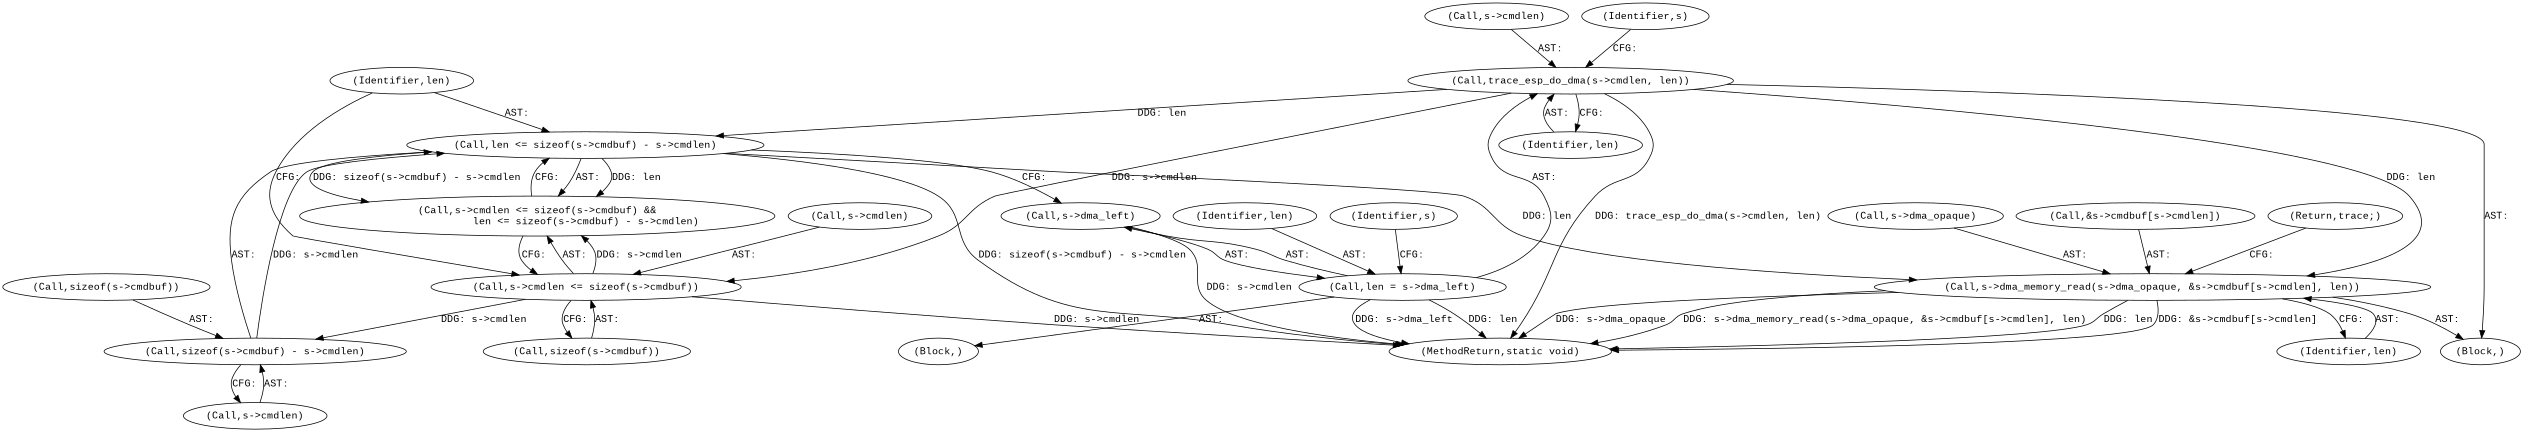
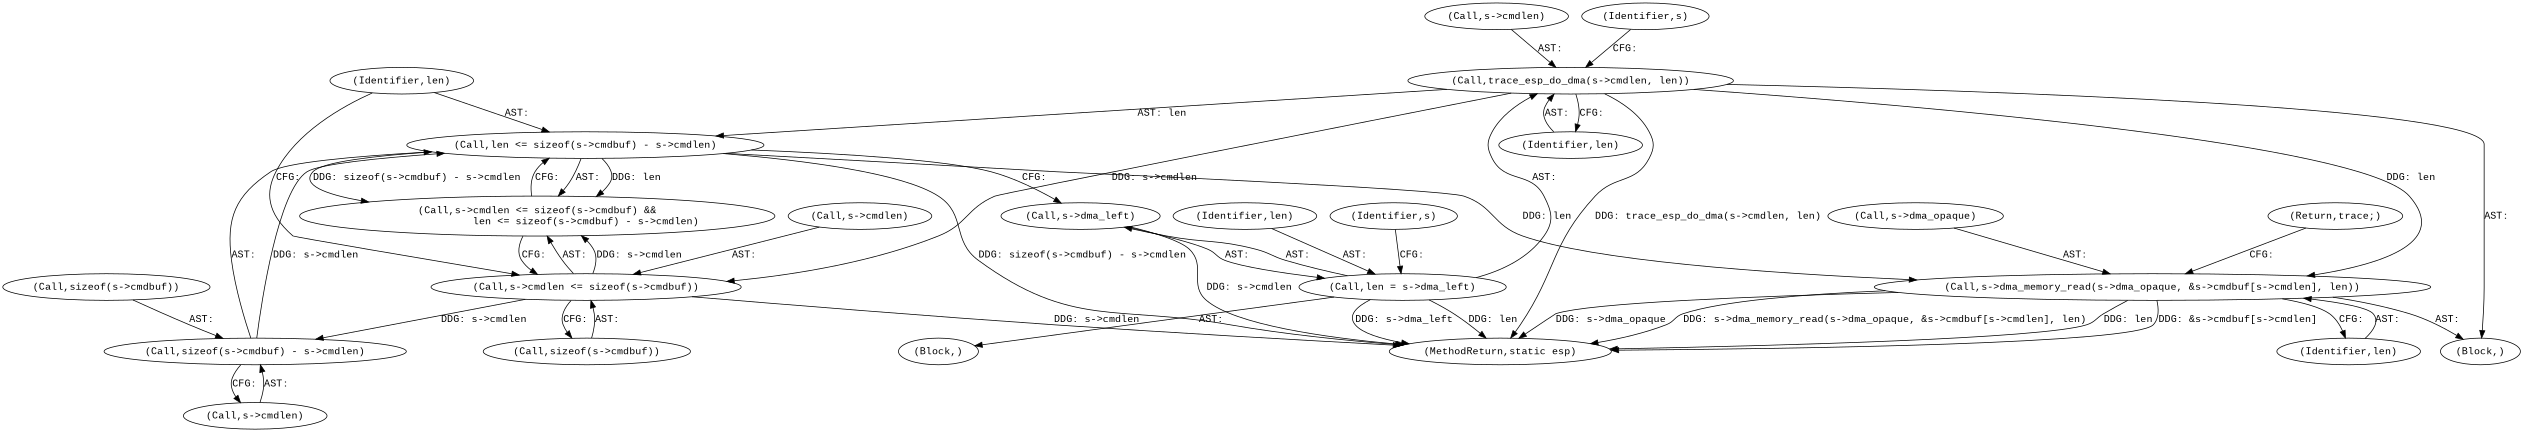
(1162, 113) -> (1162, 113)
(2135, 216) -> none
(1500, 351) -> (1500, 351)
